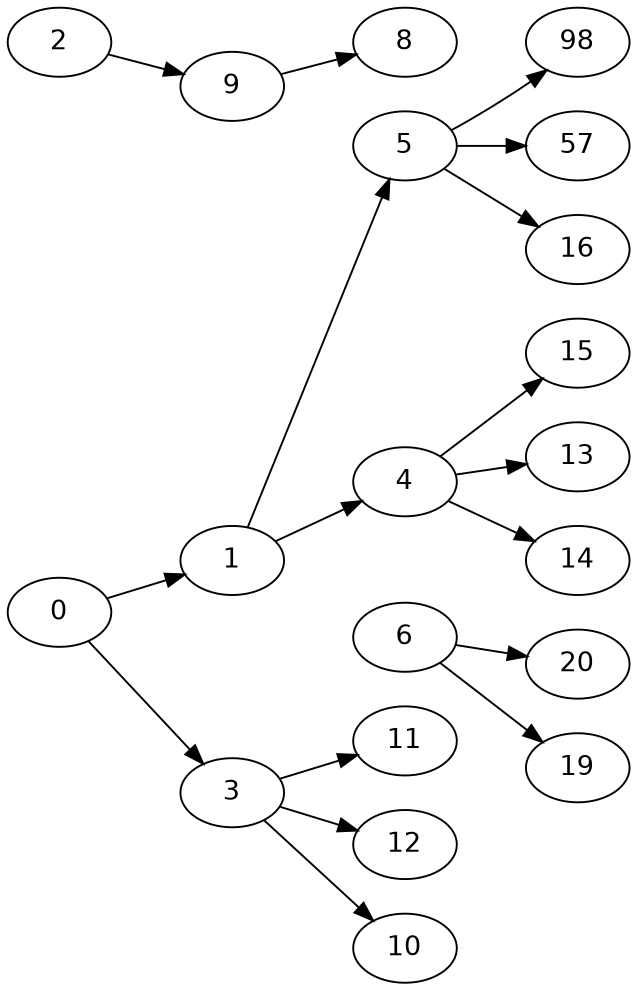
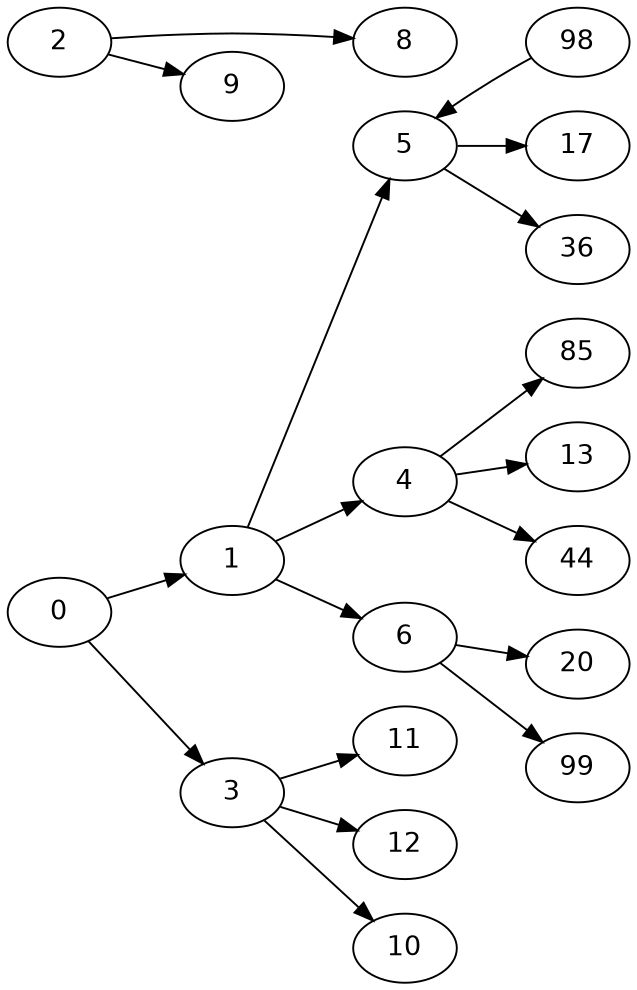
(309, 67) -> (223, 34)
(492, 107) -> (491, 81)
(578, 146) -> (578, 146)
(578, 250) -> (578, 250)
(578, 353) -> (578, 353)
(578, 560) -> (578, 560)
none -> (310, 595)
(578, 768) -> (578, 768)
